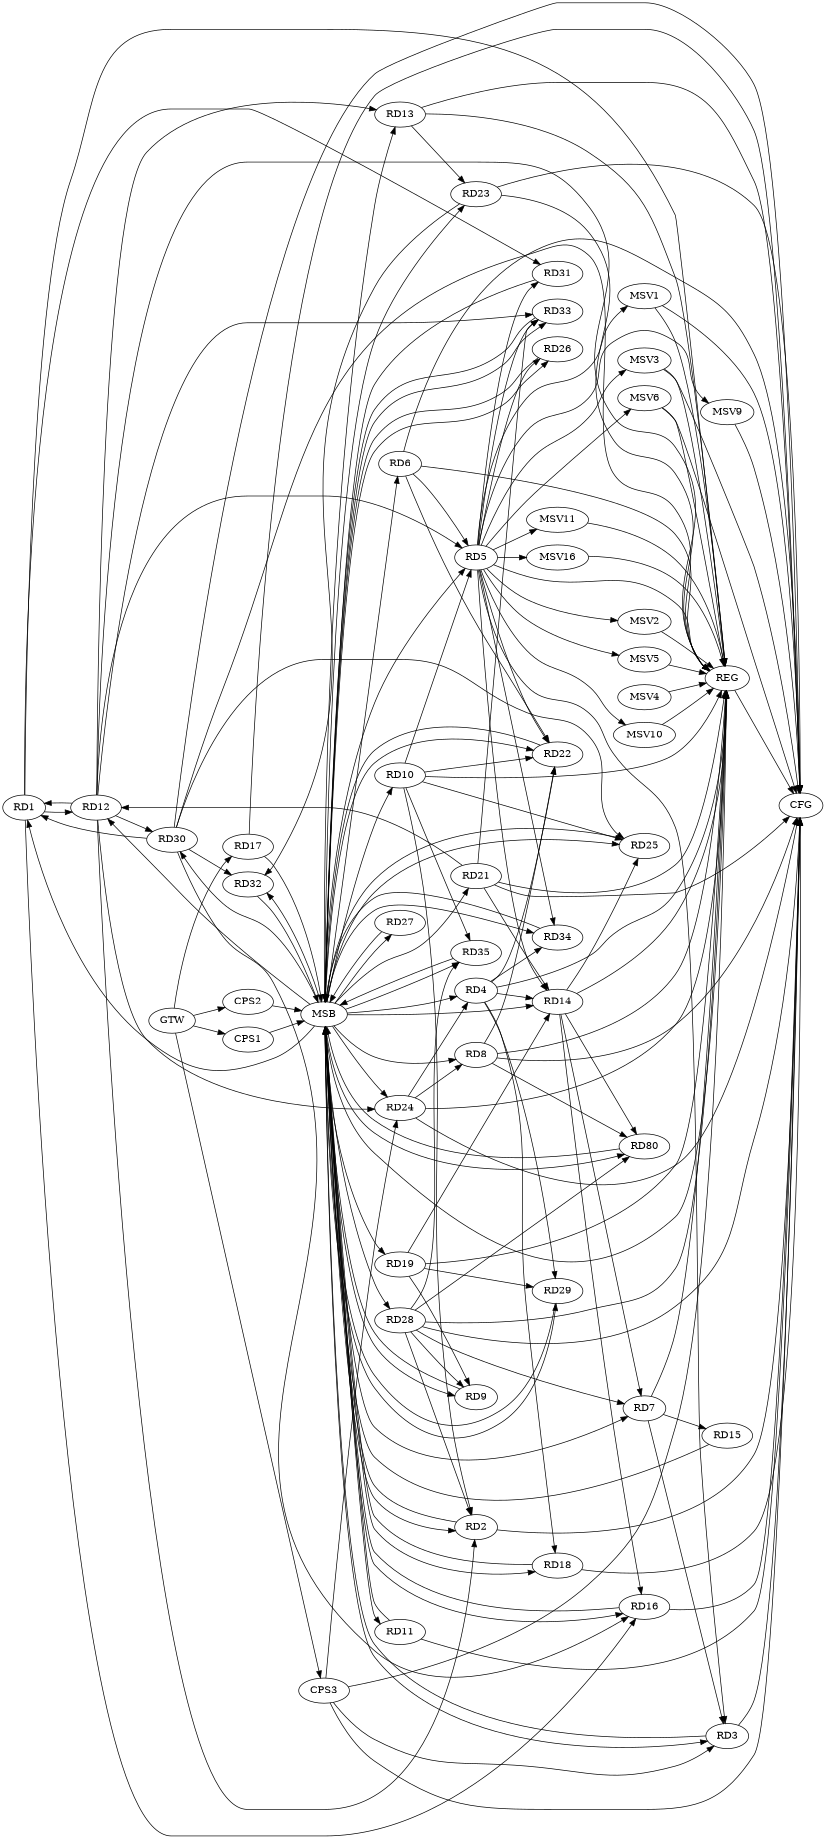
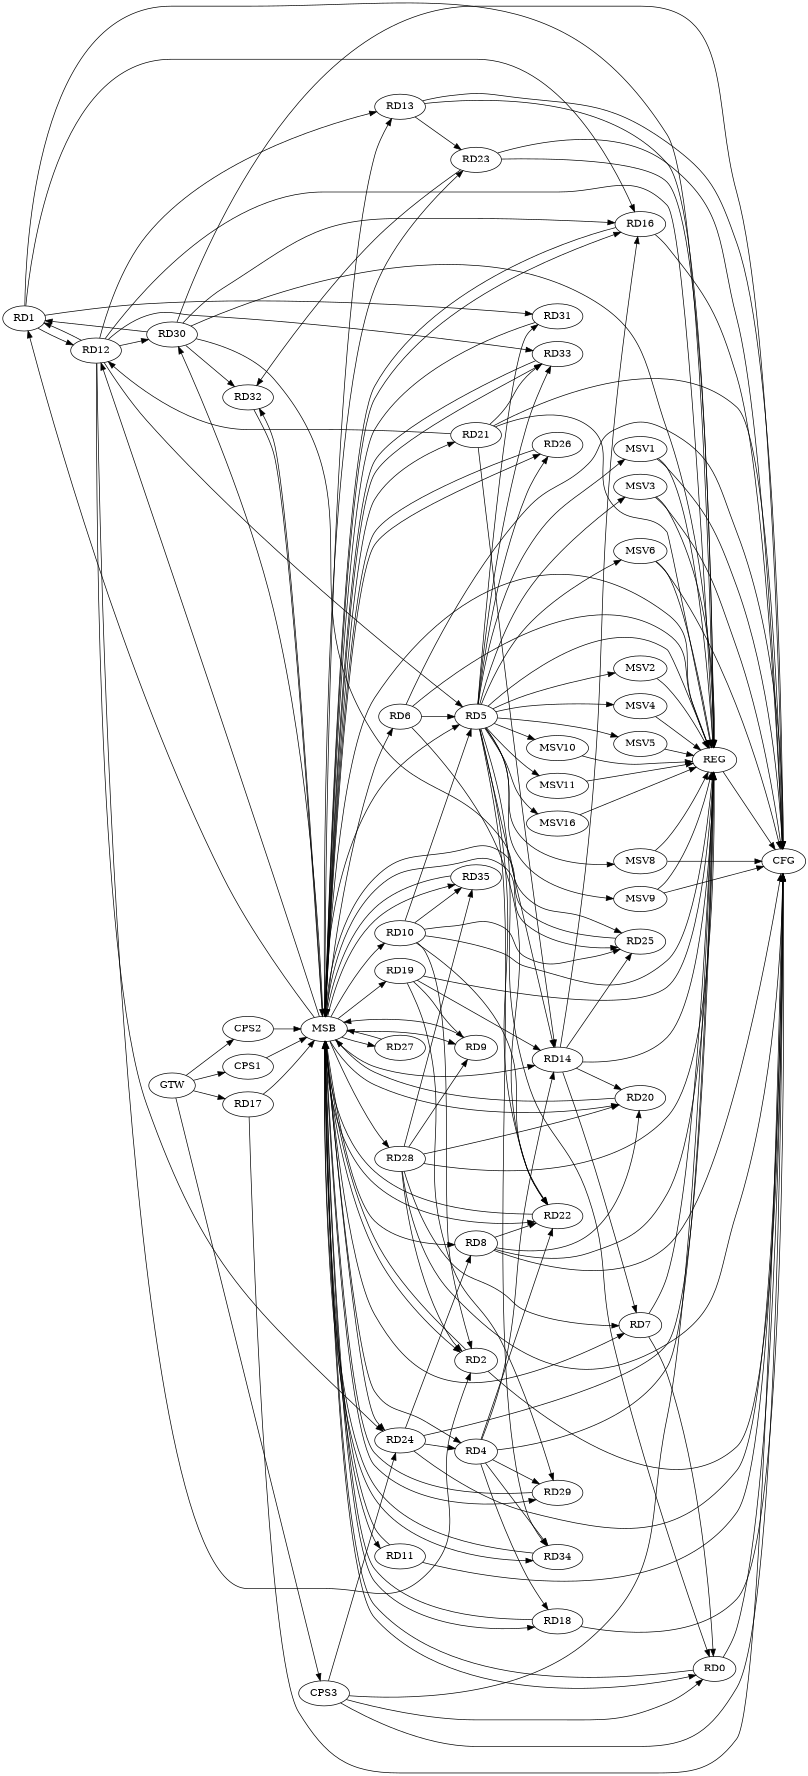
none -> (551, 704)
none -> (691, 838)
none -> (640, 861)
(644, 1146) -> (640, 1098)
(727, 1436) -> none
(727, 1736) -> (715, 1669)
